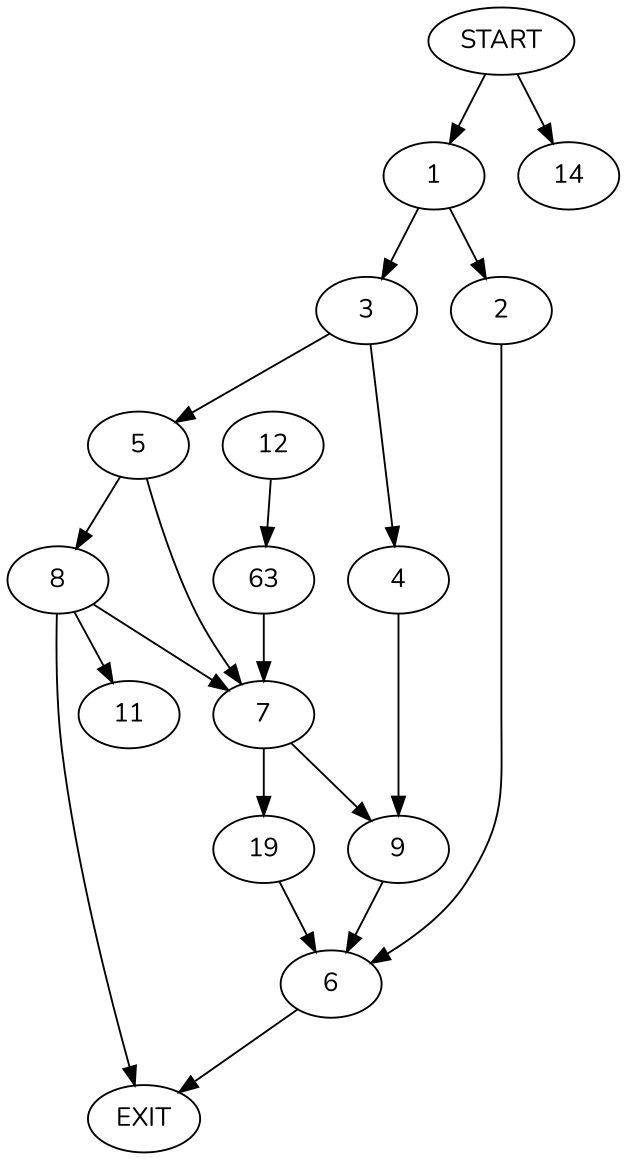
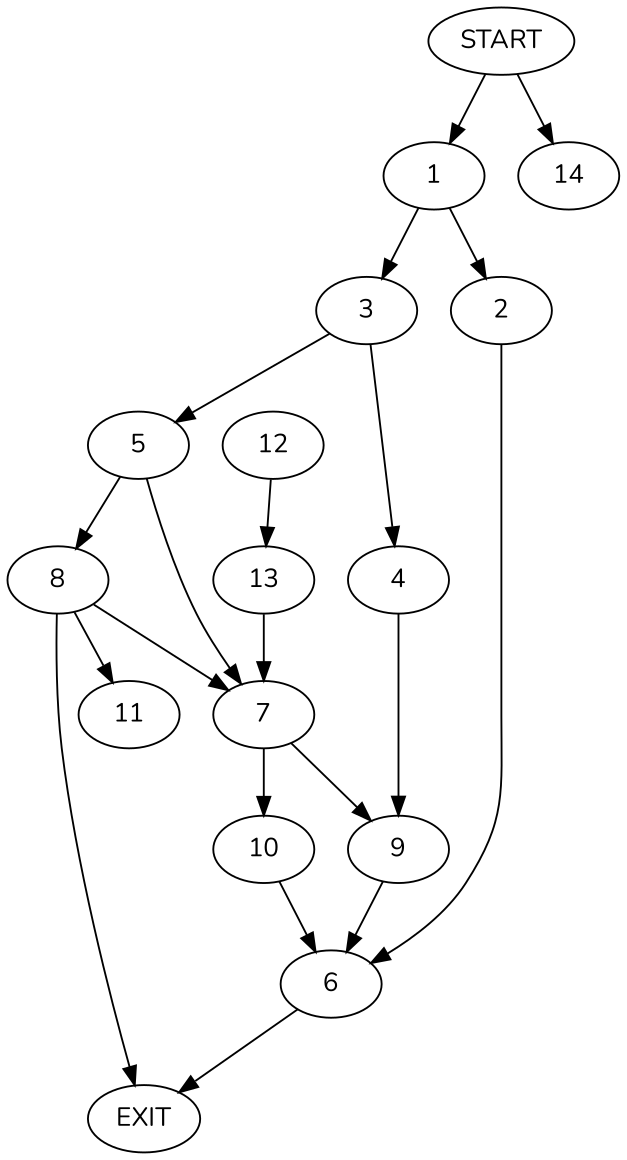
(264, 580) -> (264, 580)
(264, 849) -> (264, 849)
